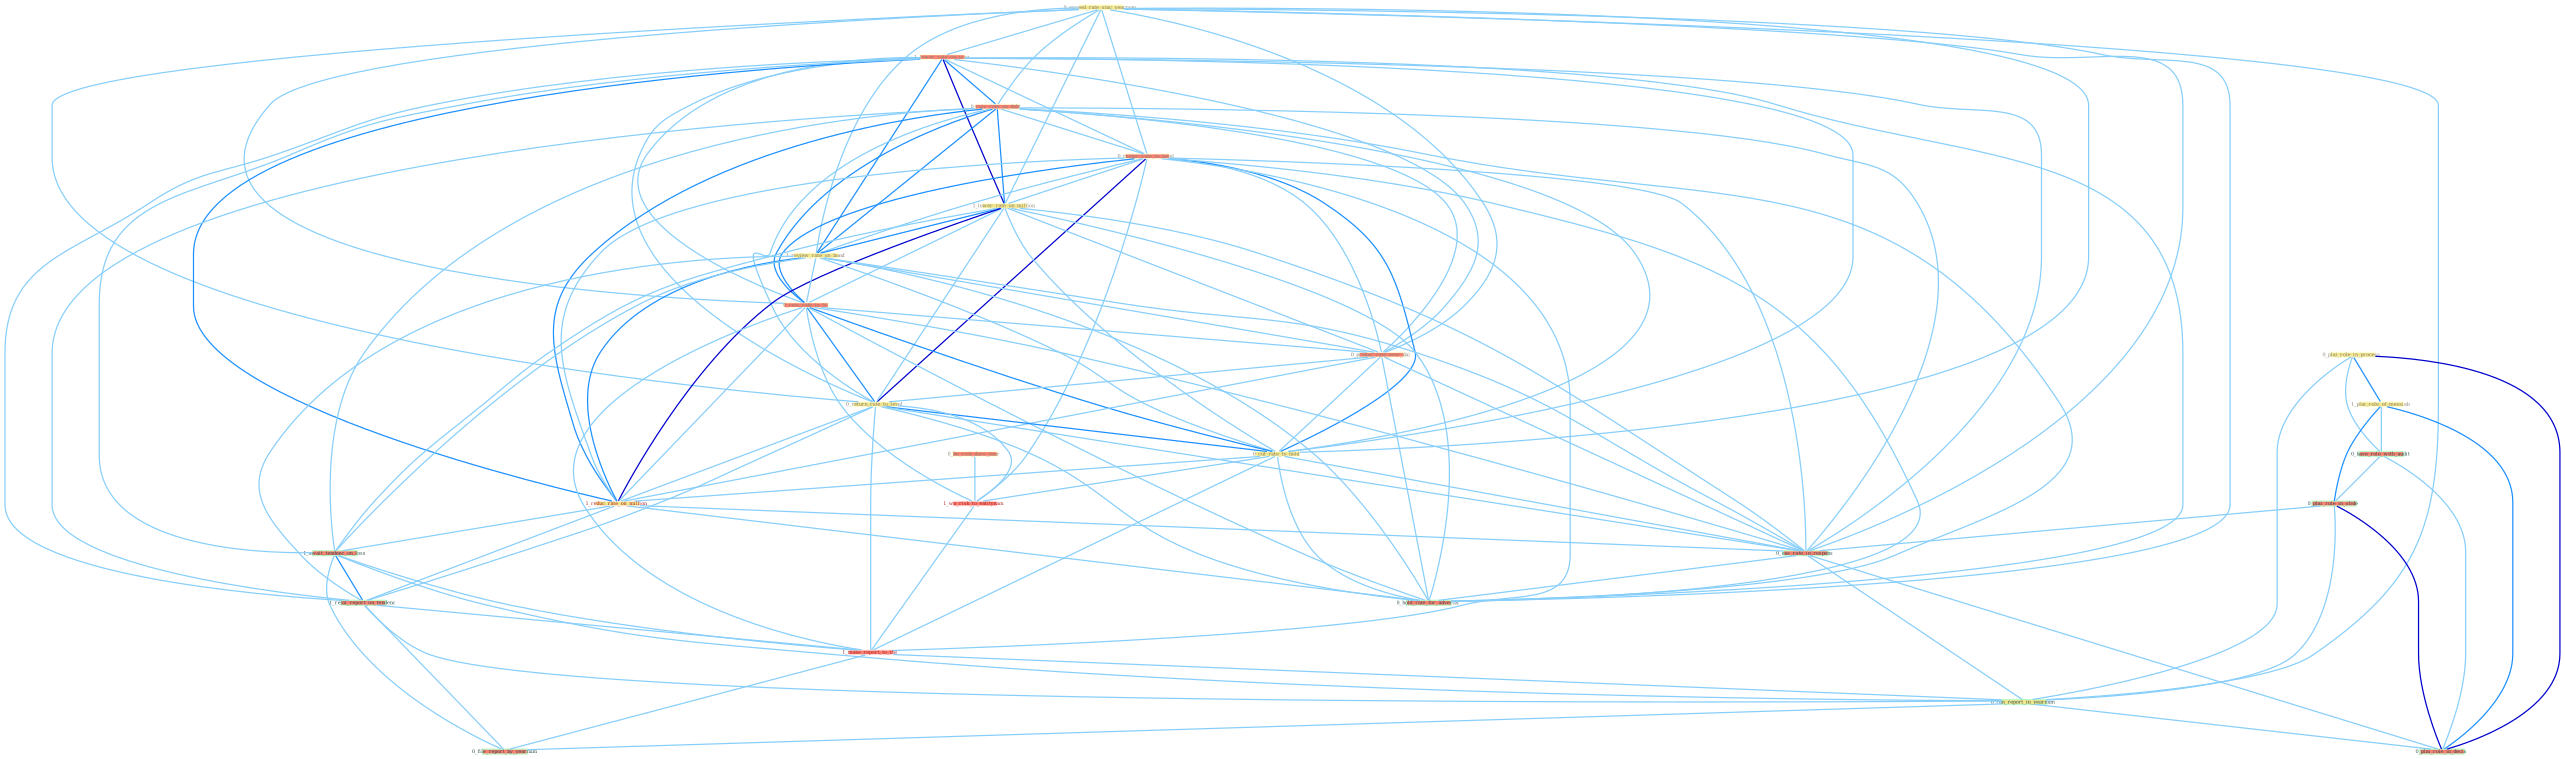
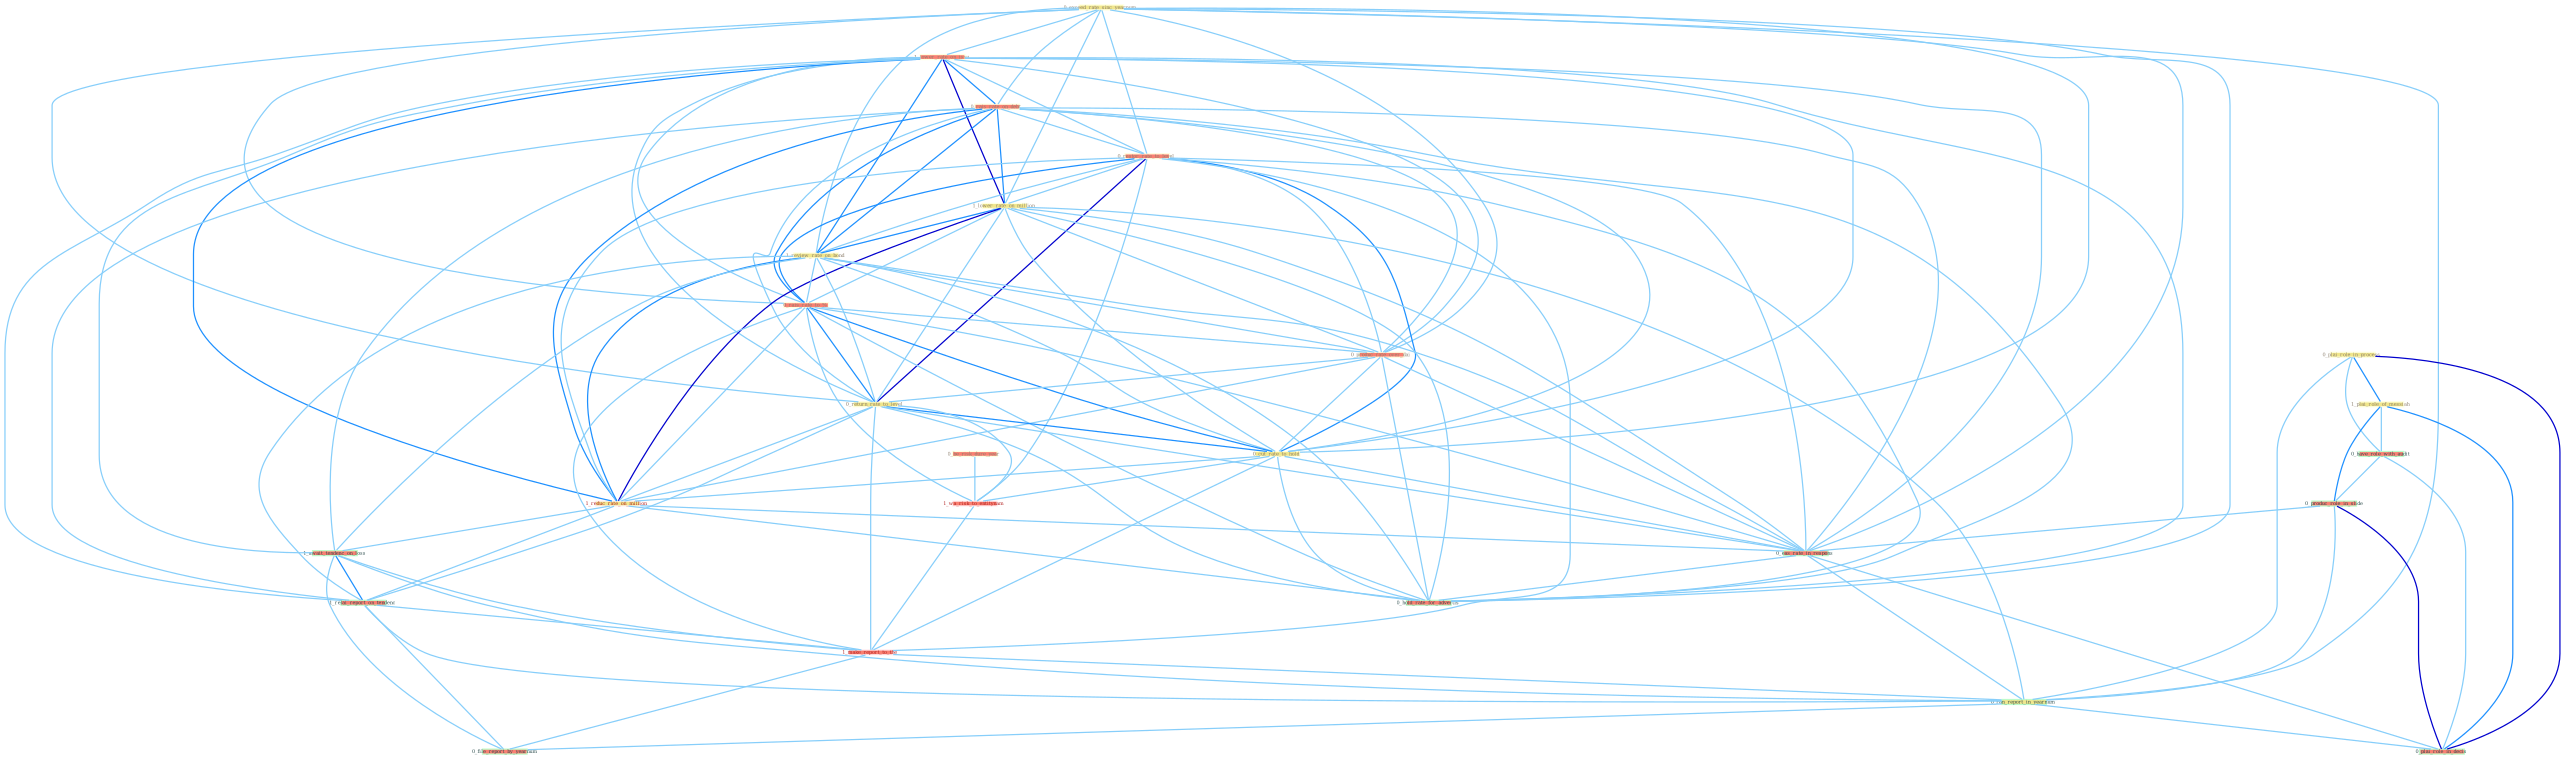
(809, 246) -> (1611, 314)
none -> (856, 343)
(2334, 504) -> (2334, 504)
